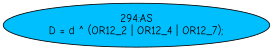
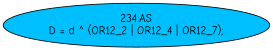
(136, 25) -> (136, 25)
